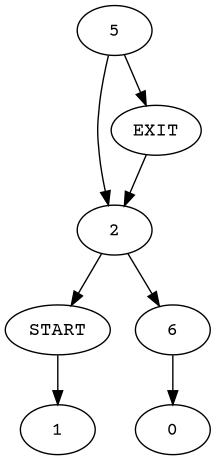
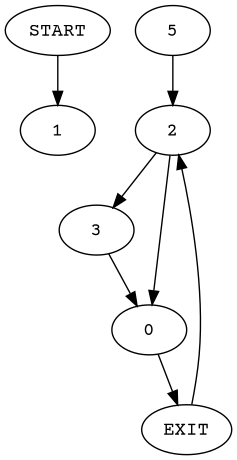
(133, 74) -> (165, 373)
(90, 274) -> (162, 223)
(173, 330) -> (97, 230)
